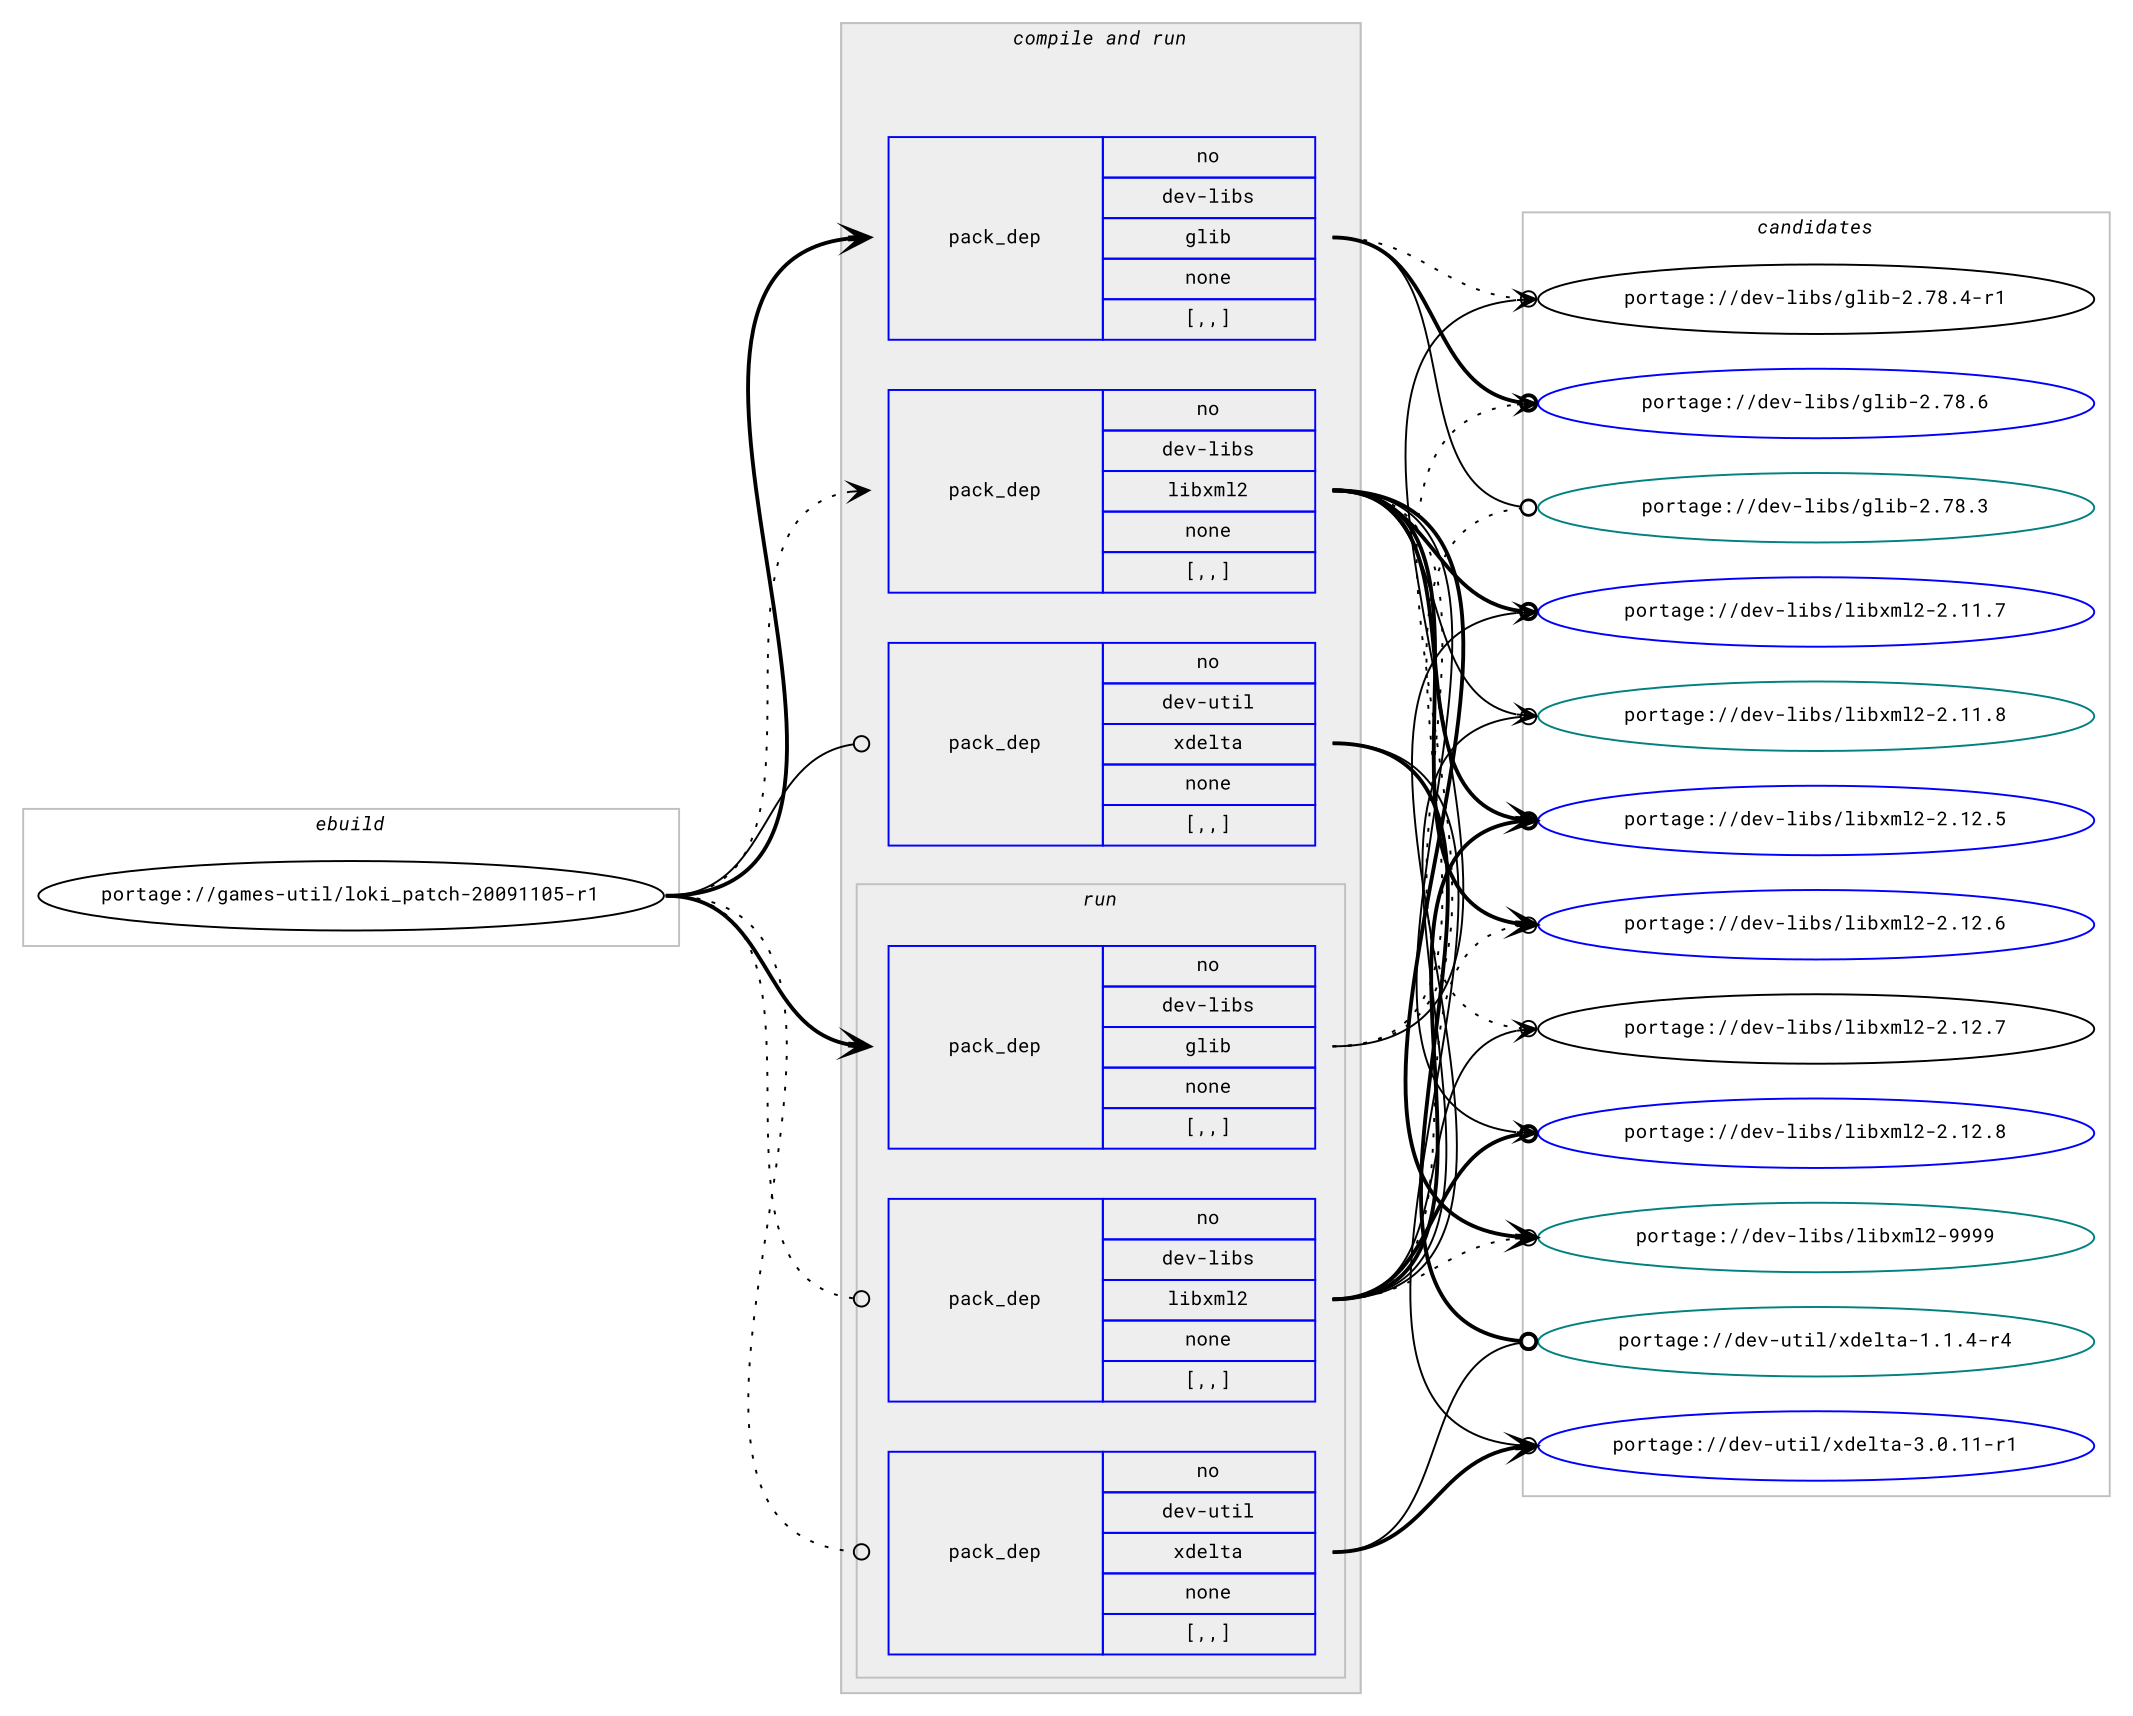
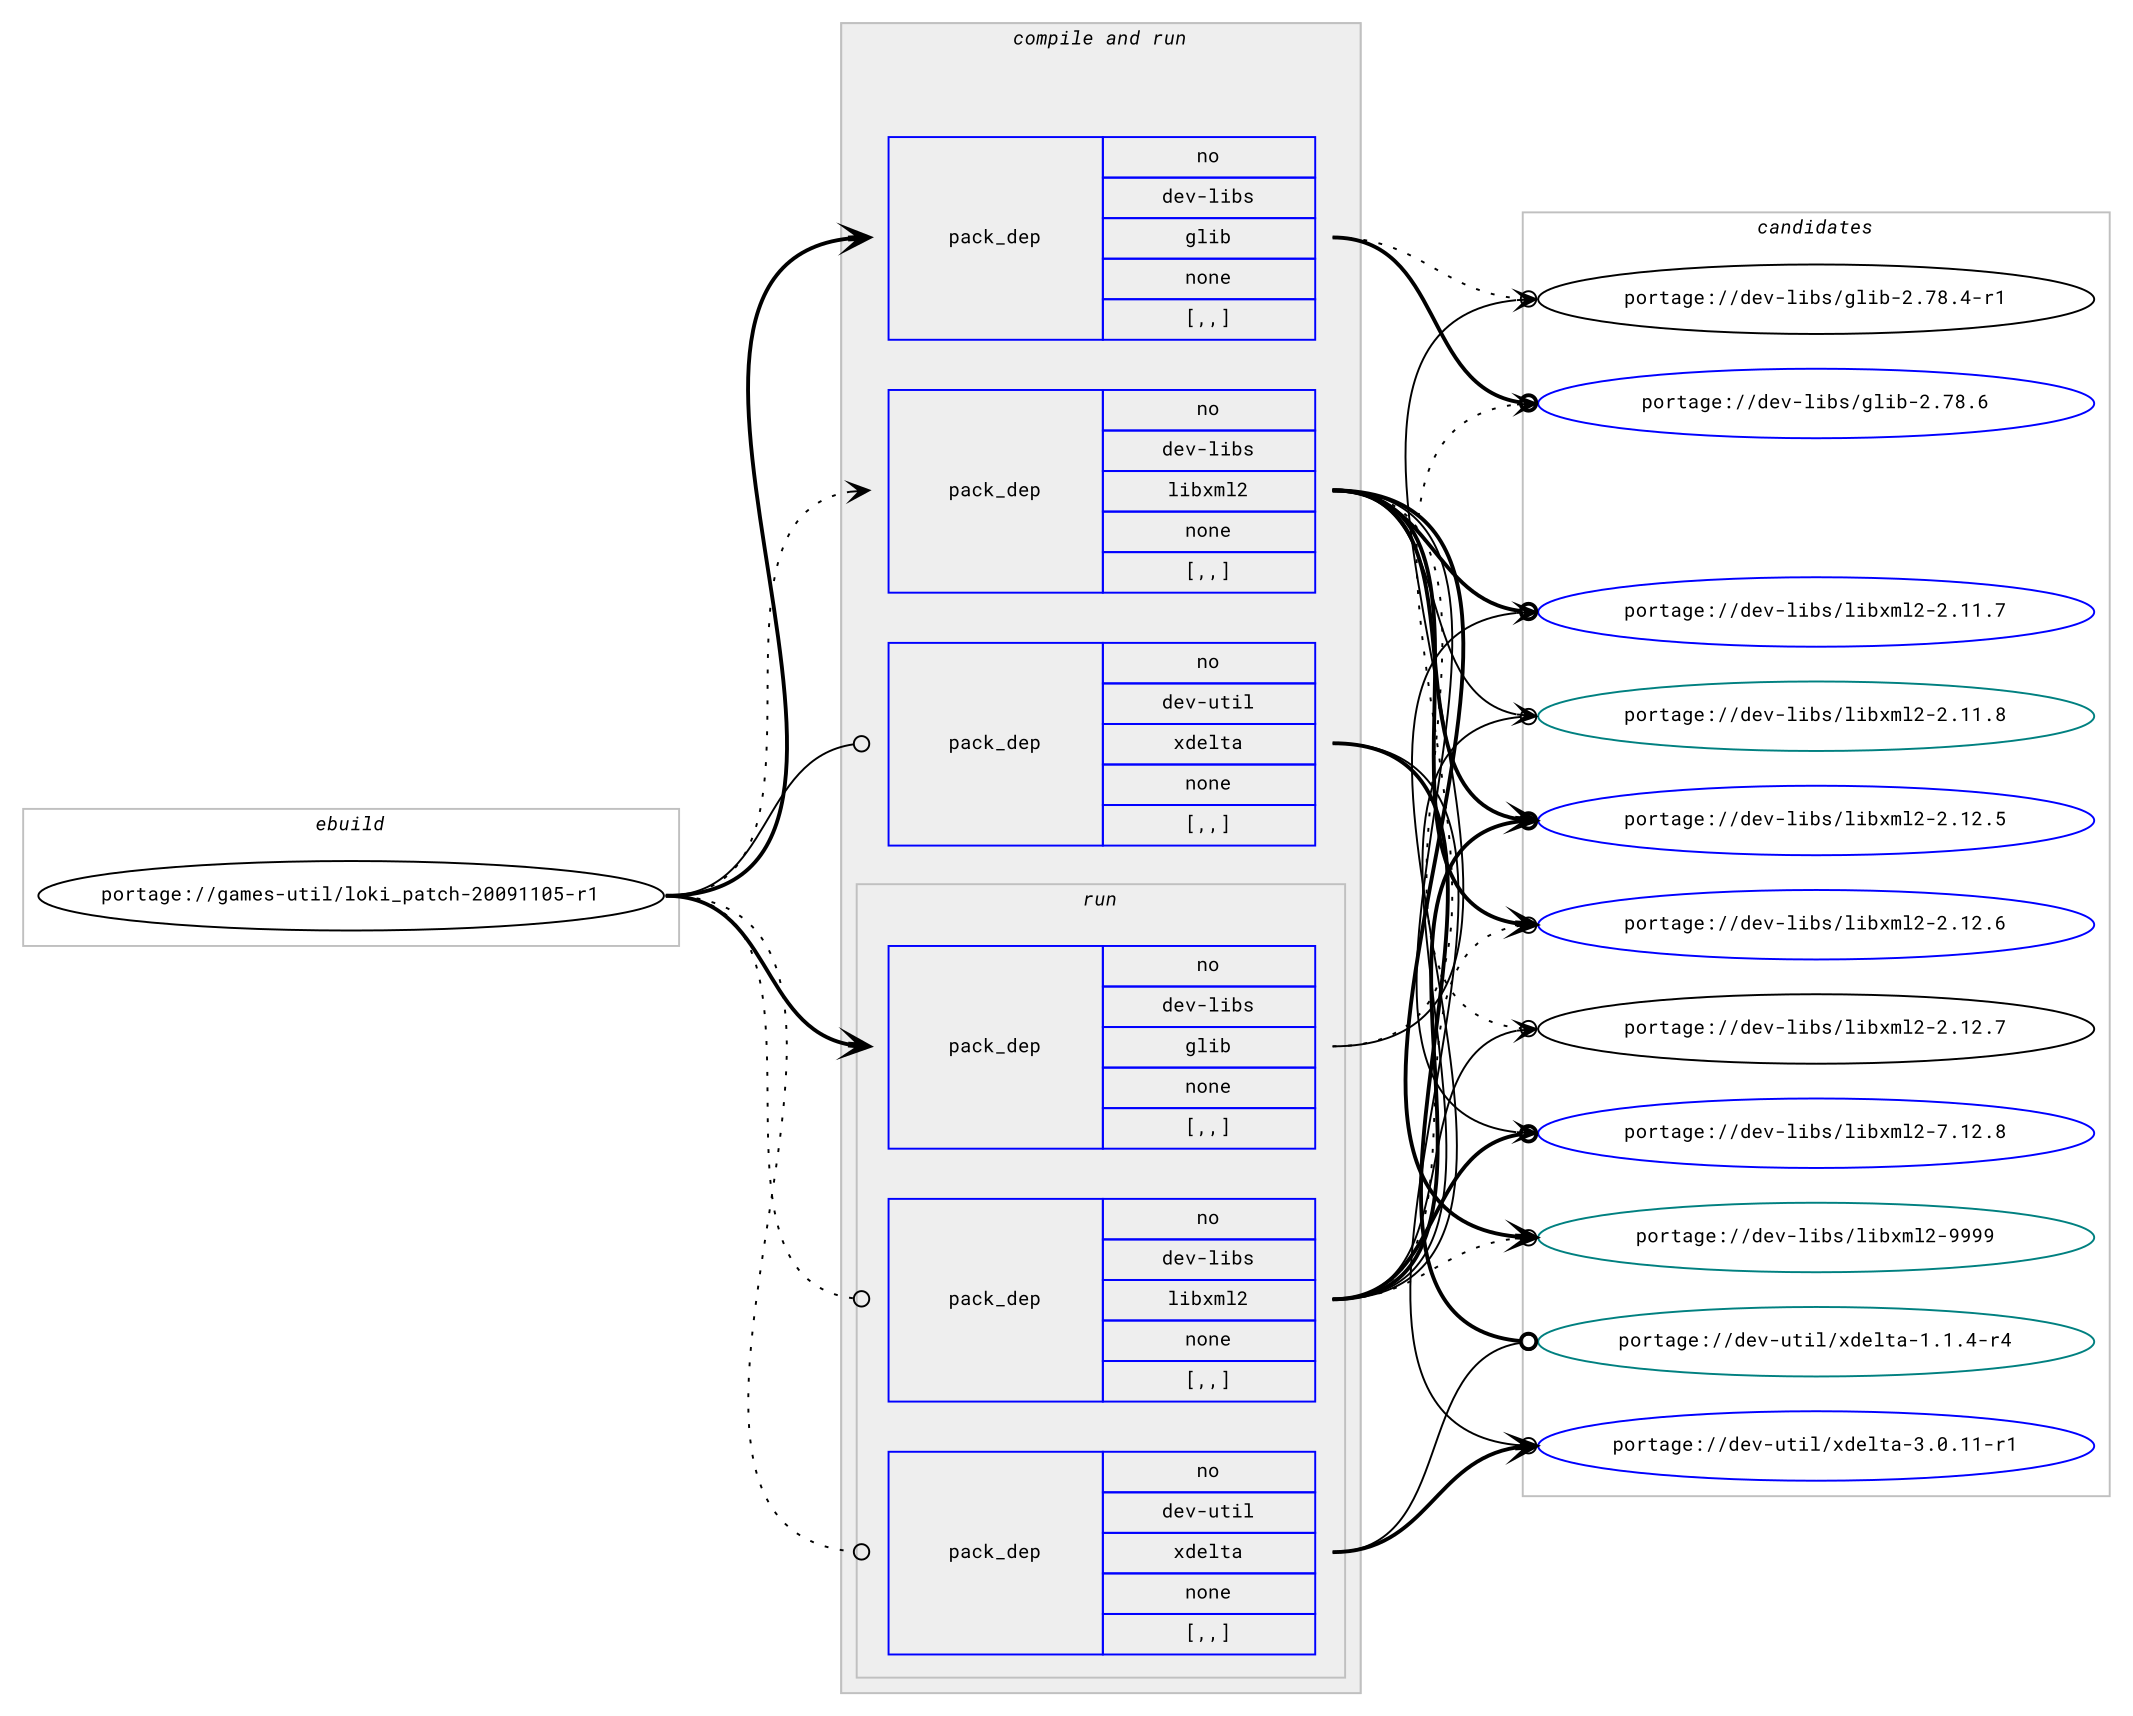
(1816, 508) -> none
(1816, 1133) -> (1816, 1133)
